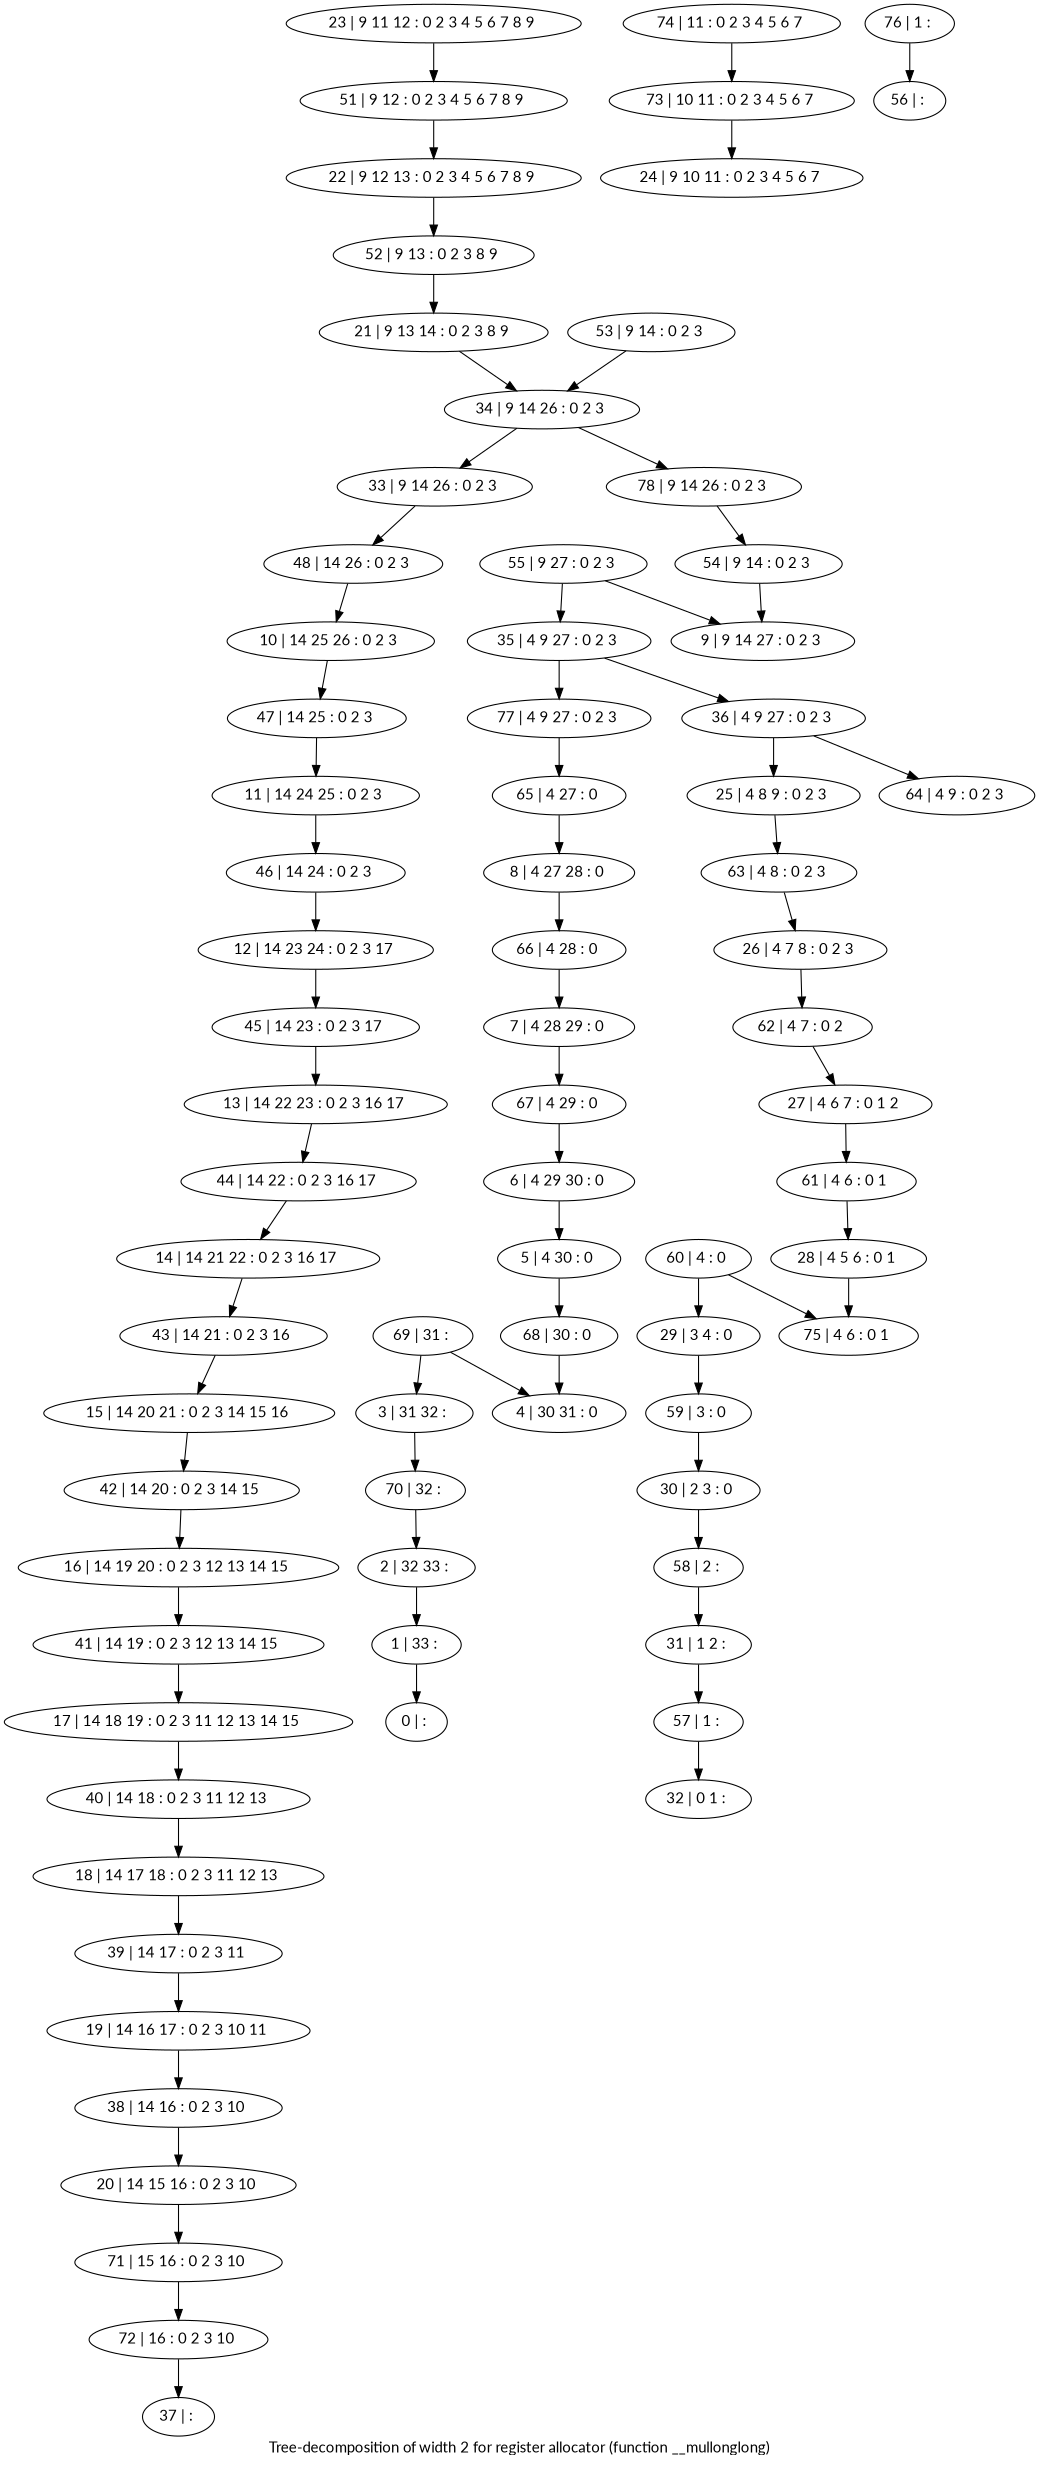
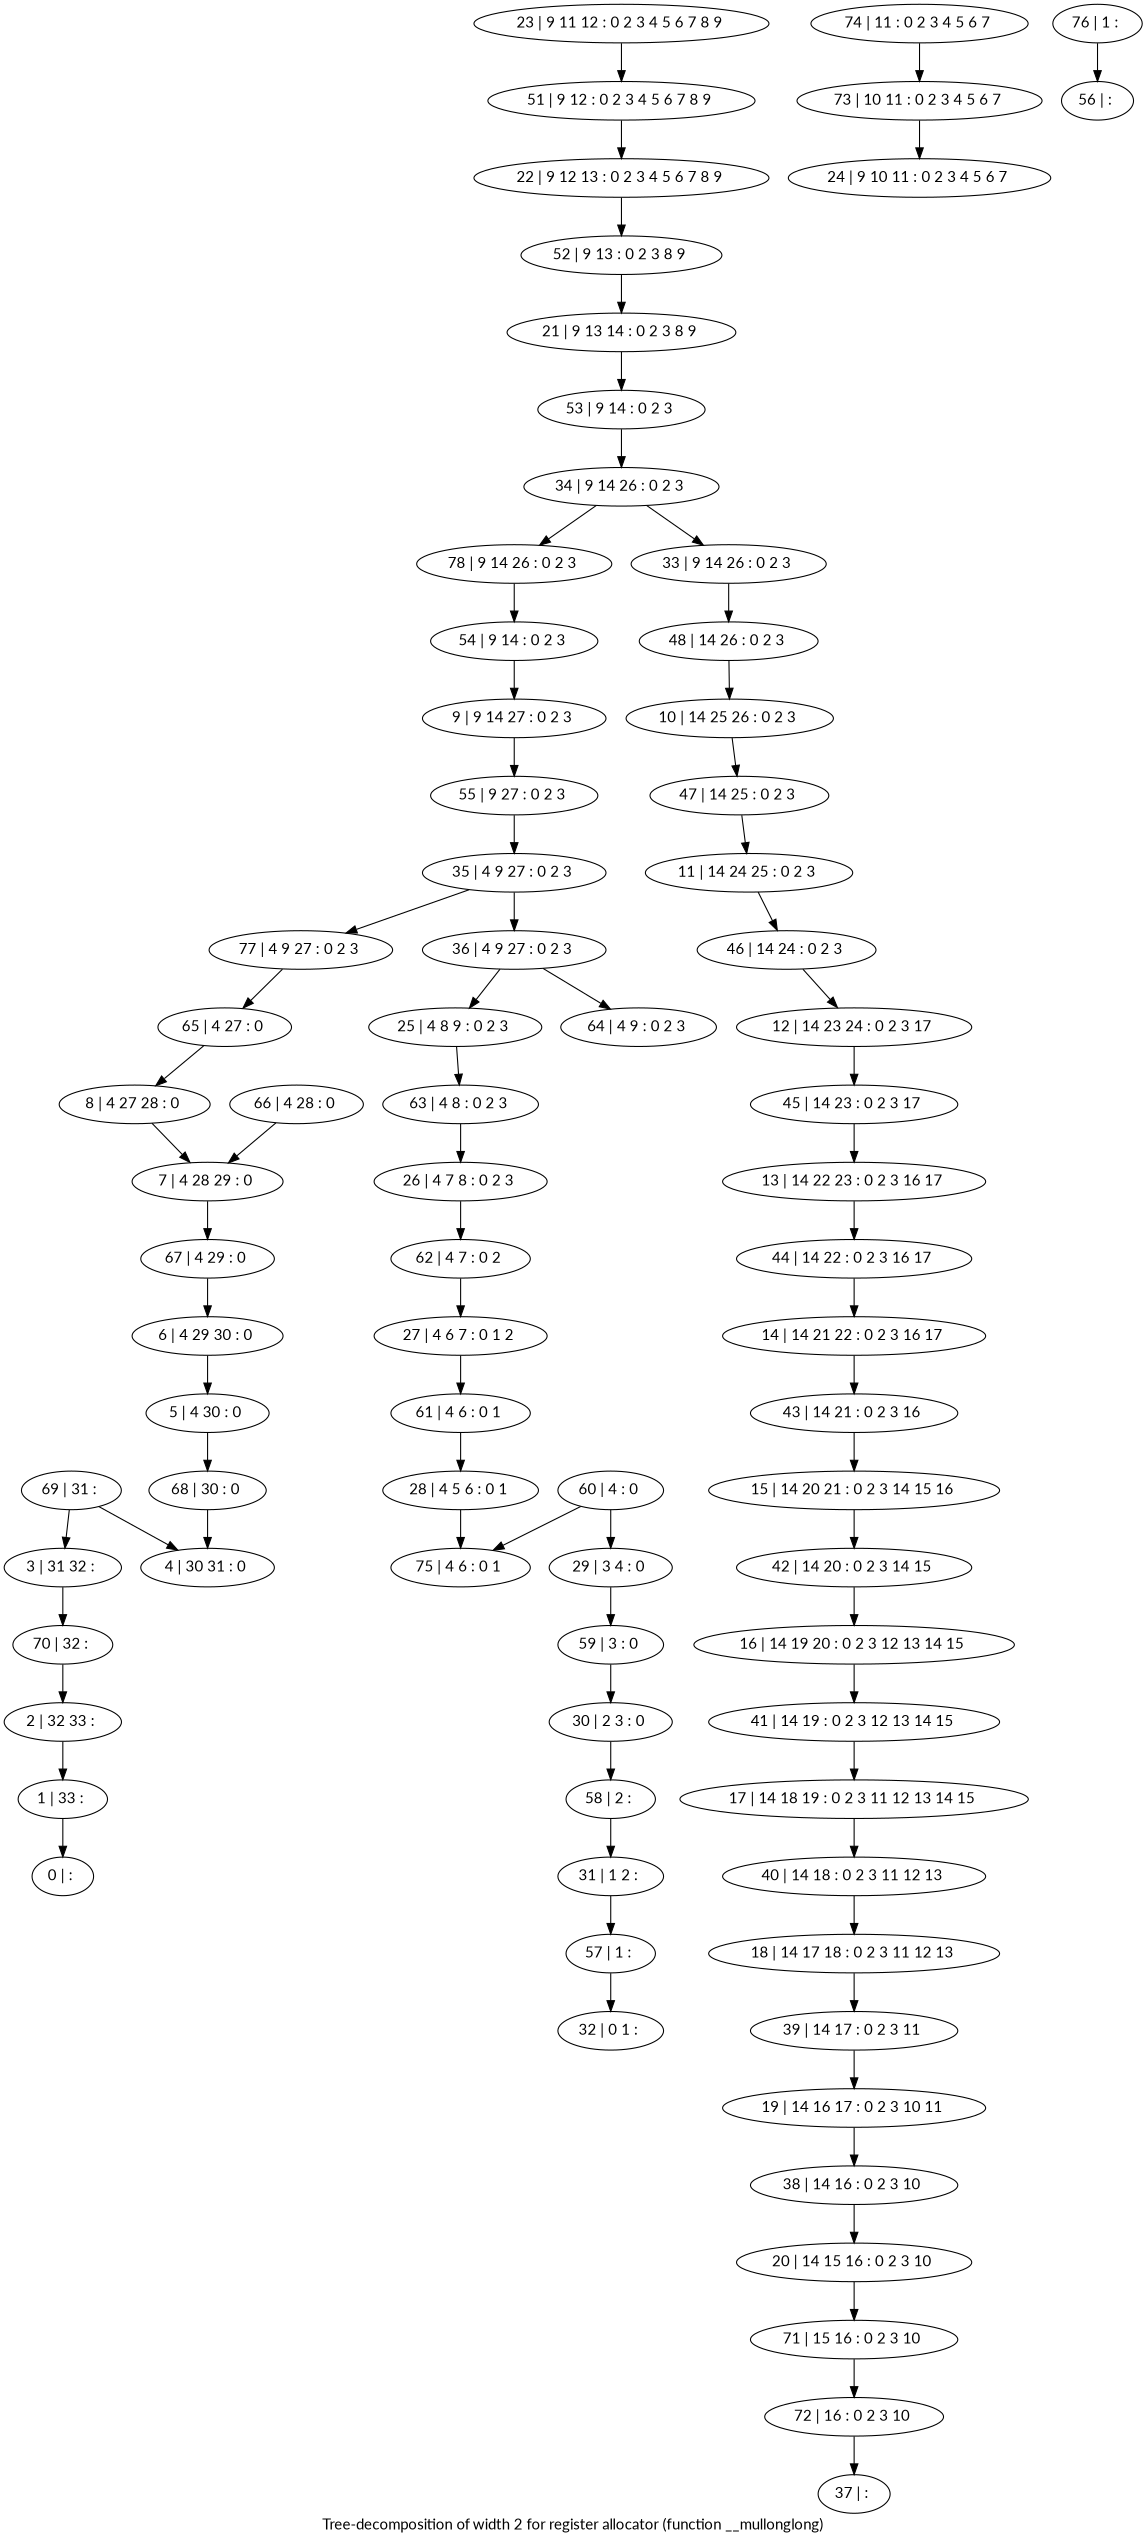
(484, 368) -> (621, 366)
(658, 600) -> (514, 752)
(559, 906) -> (167, 1139)
